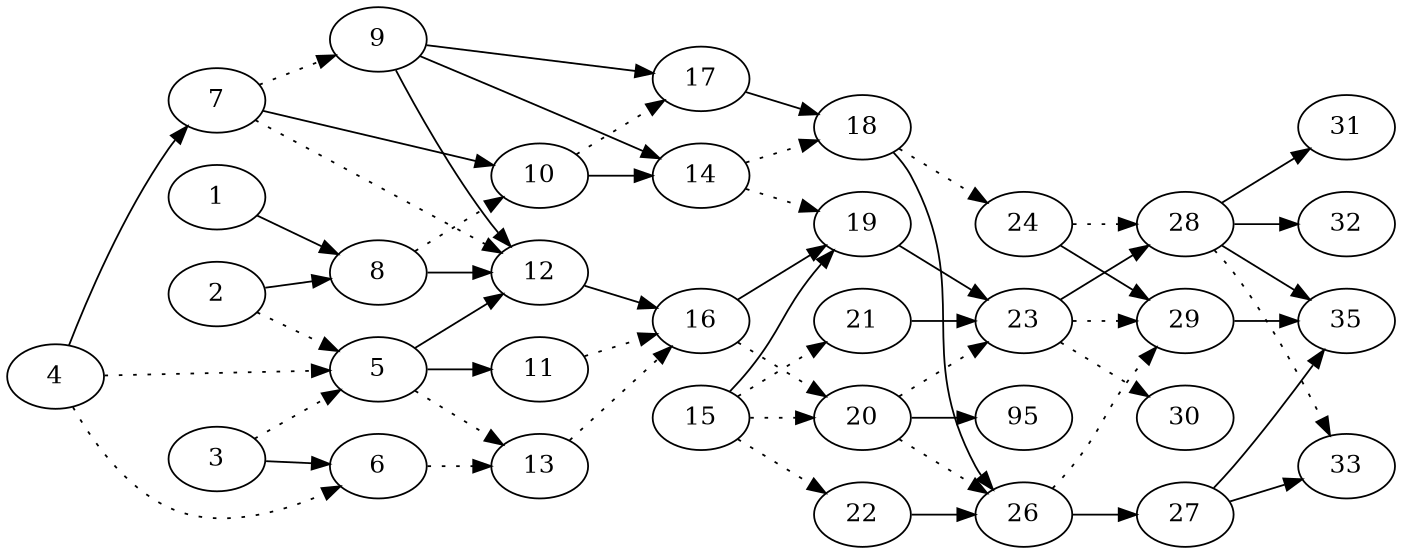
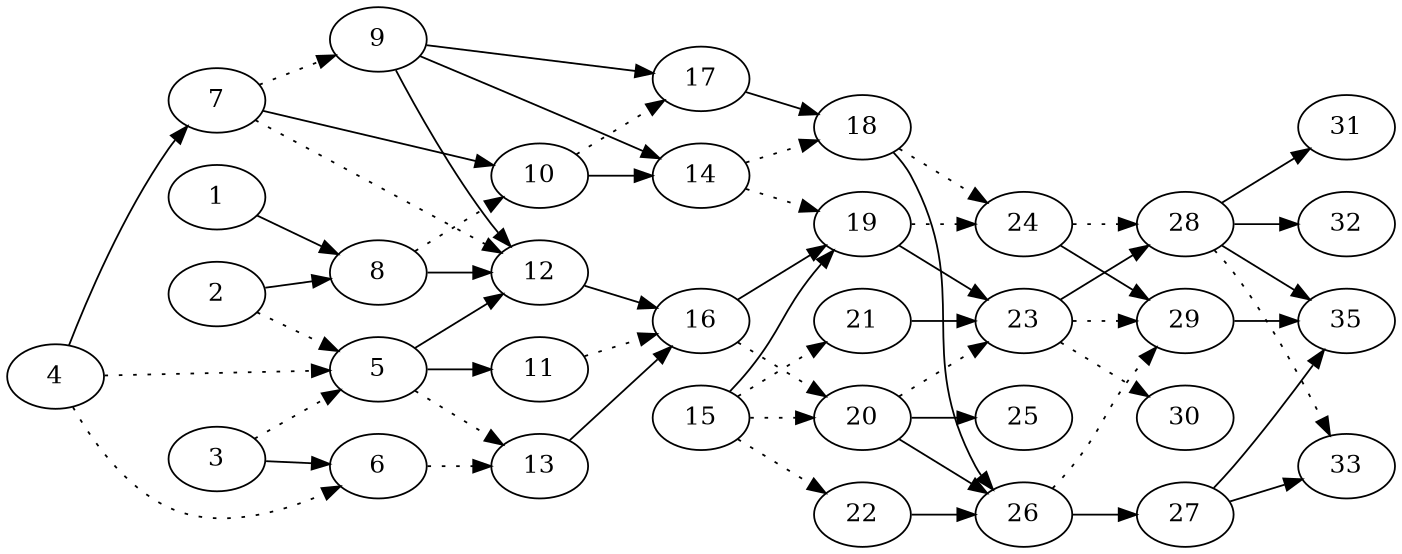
none -> (942, 224)
(614, 400) -> (614, 400)
(1024, 418) -> (1024, 418)
(935, 461) -> (935, 461)
